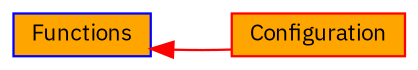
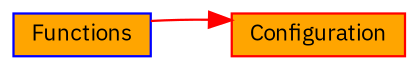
(202, 50) -> (180, 20)
